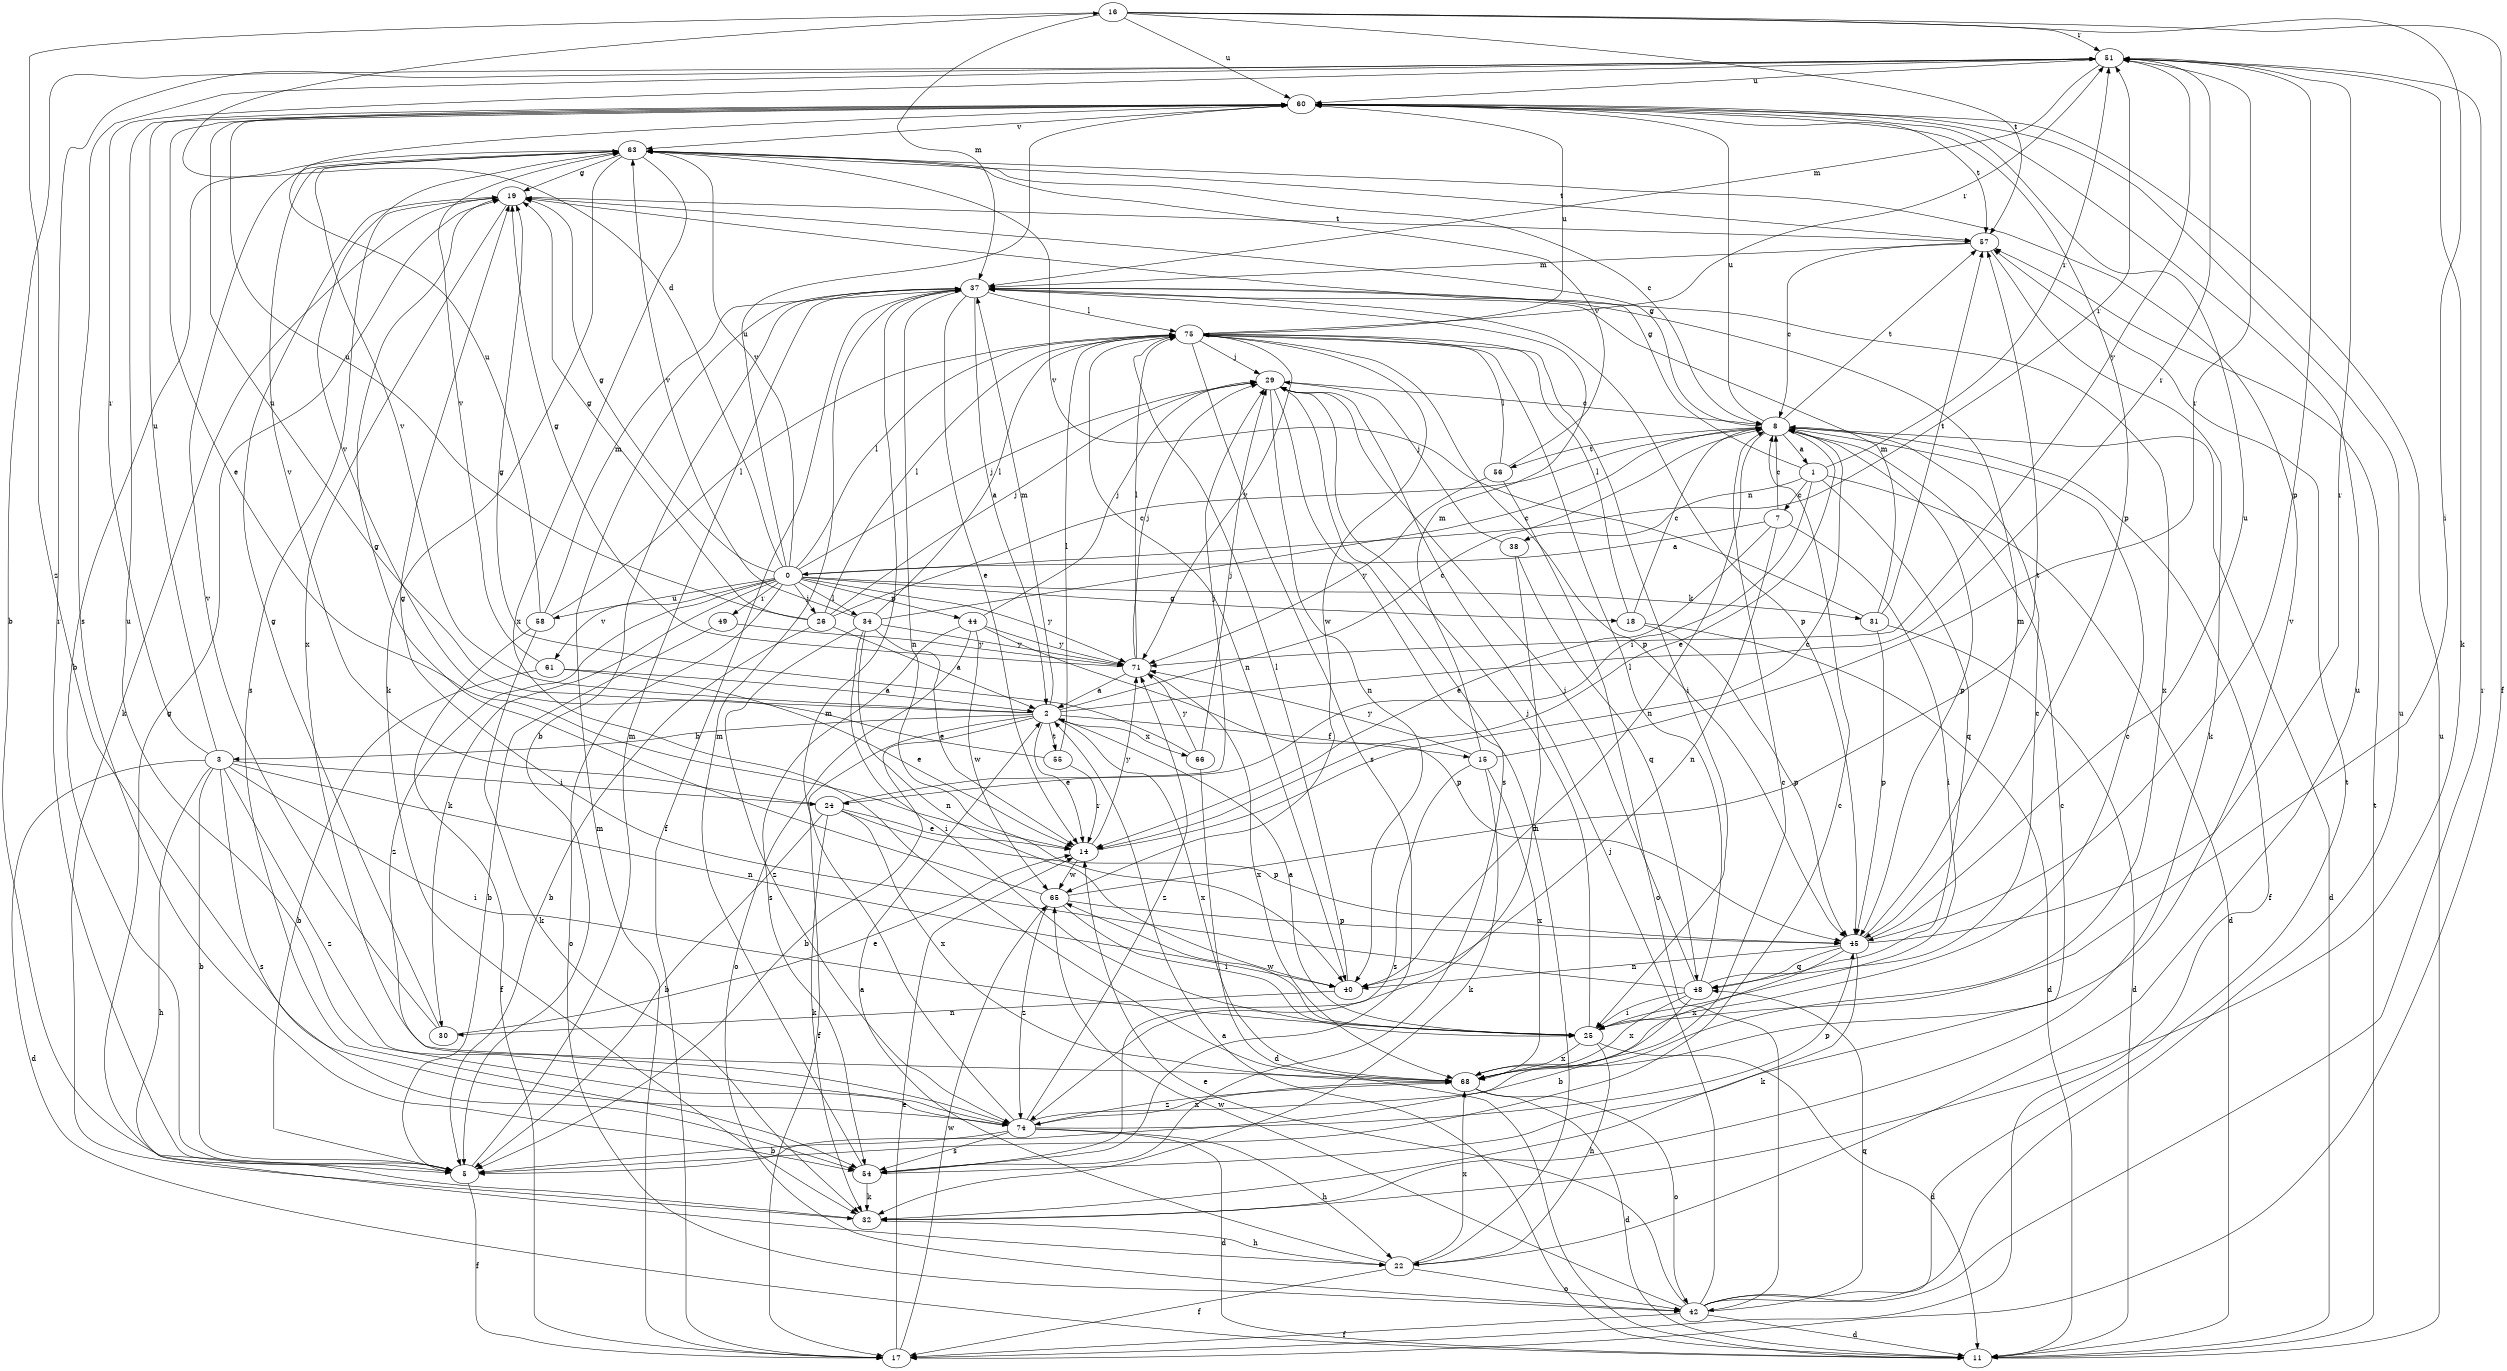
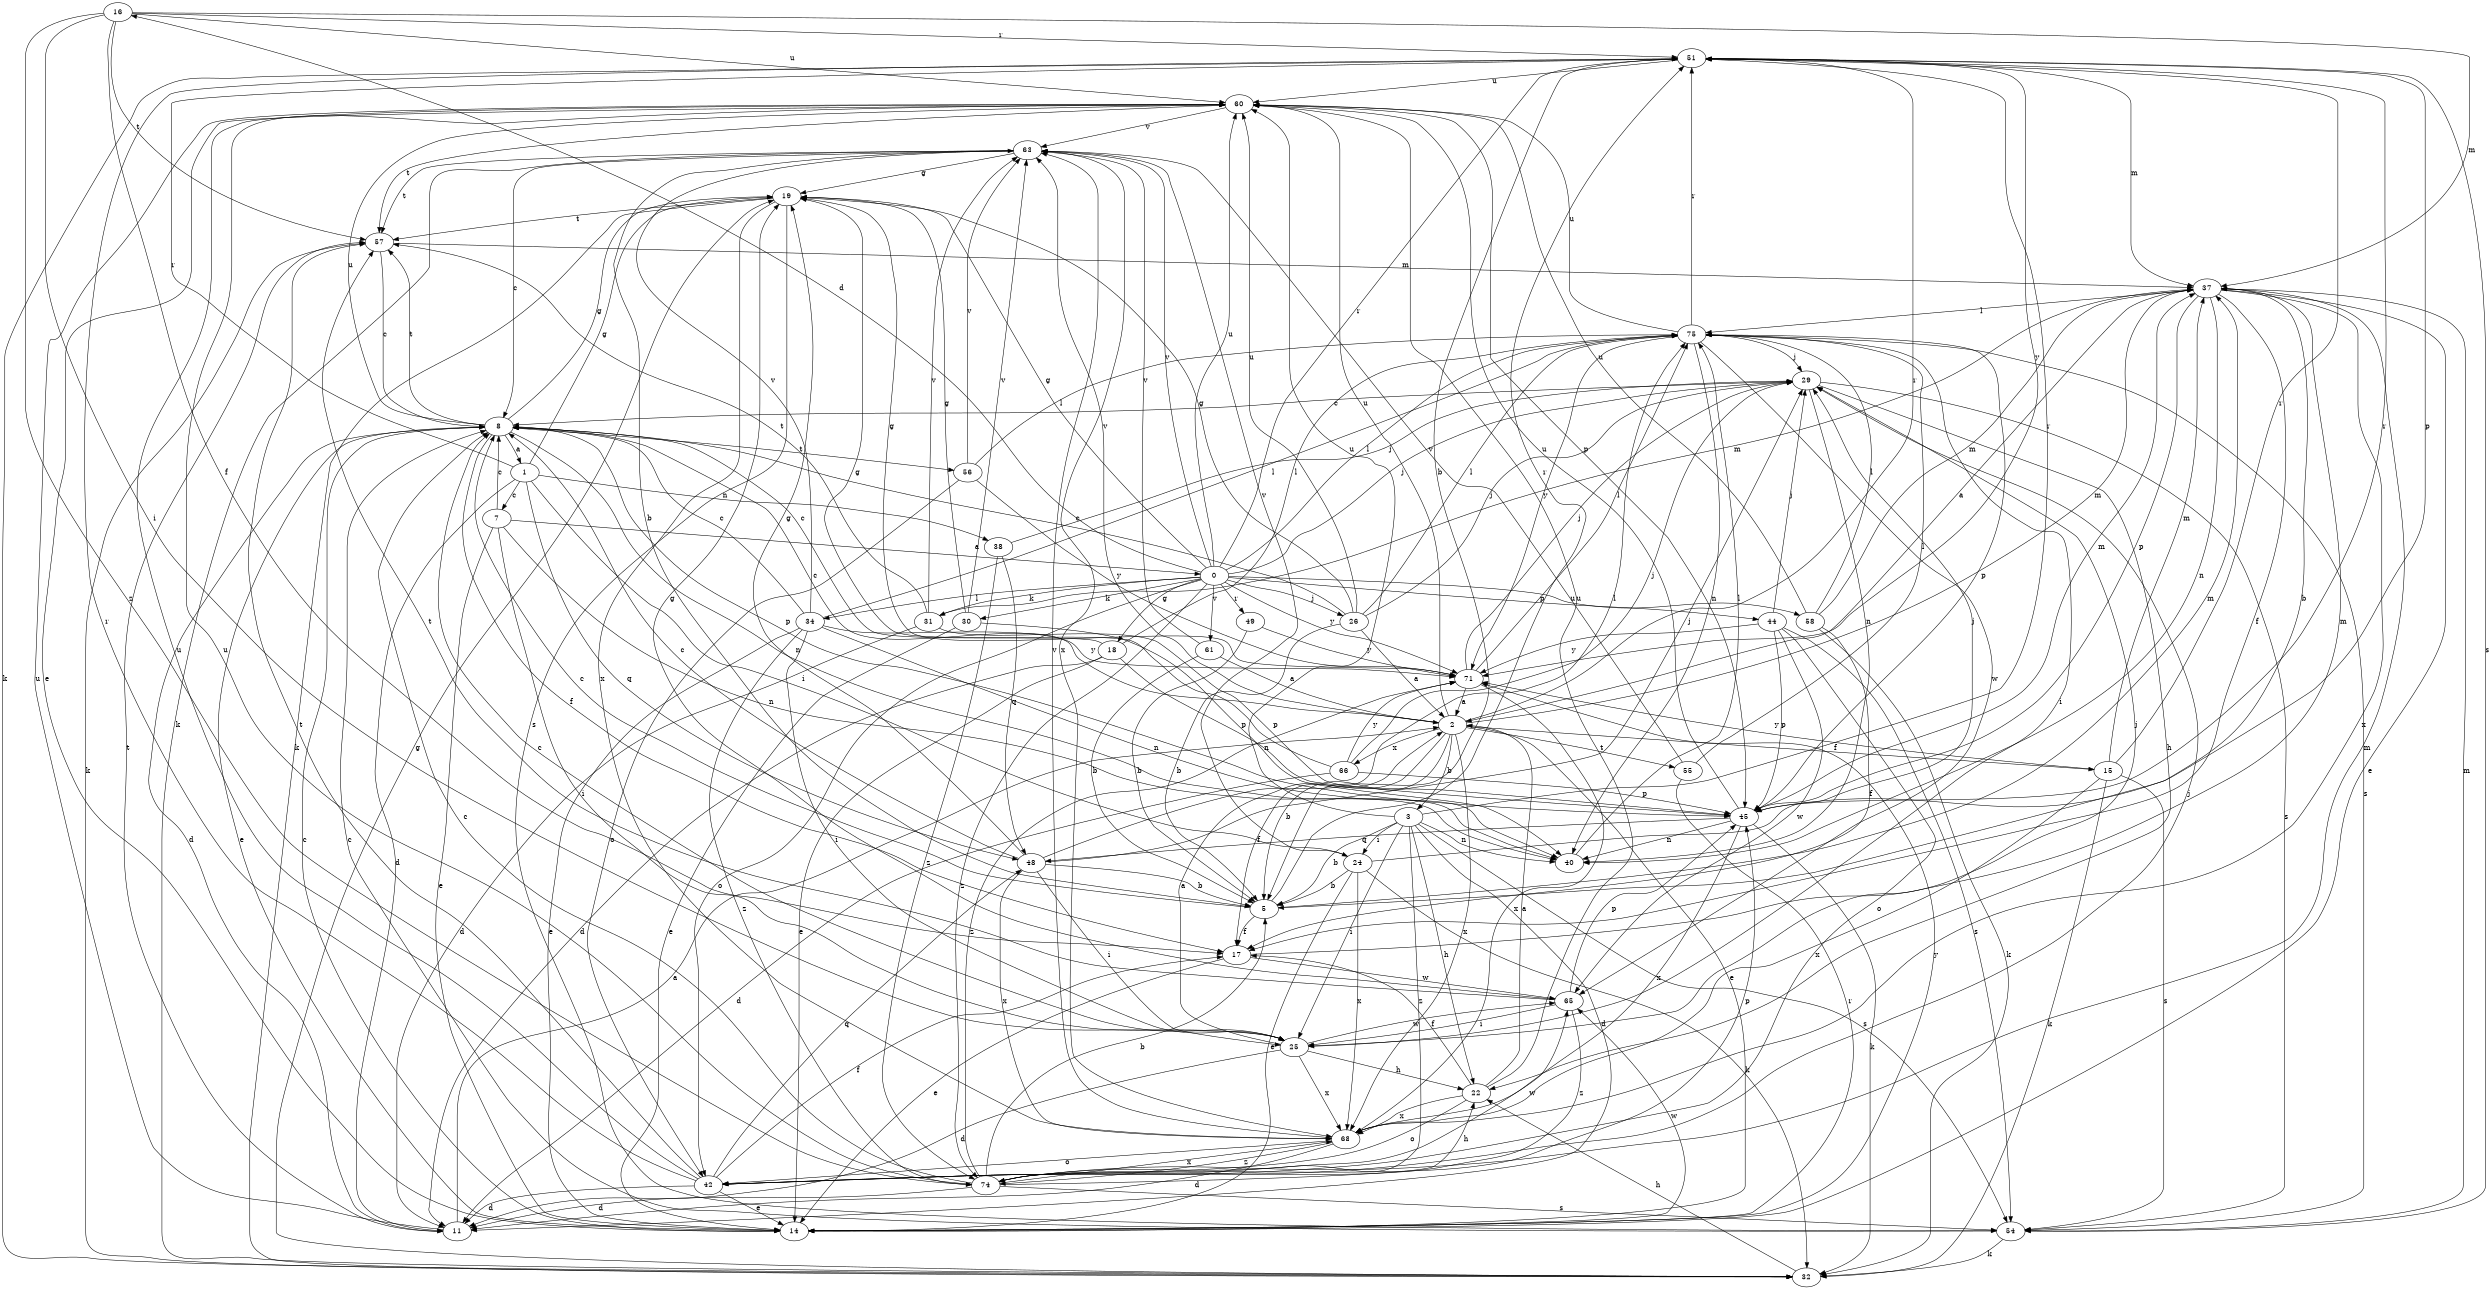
(839, 730) -> (812, 857)
(1309, 892) -> (1543, 785)
(899, 1013) -> (1273, 761)
